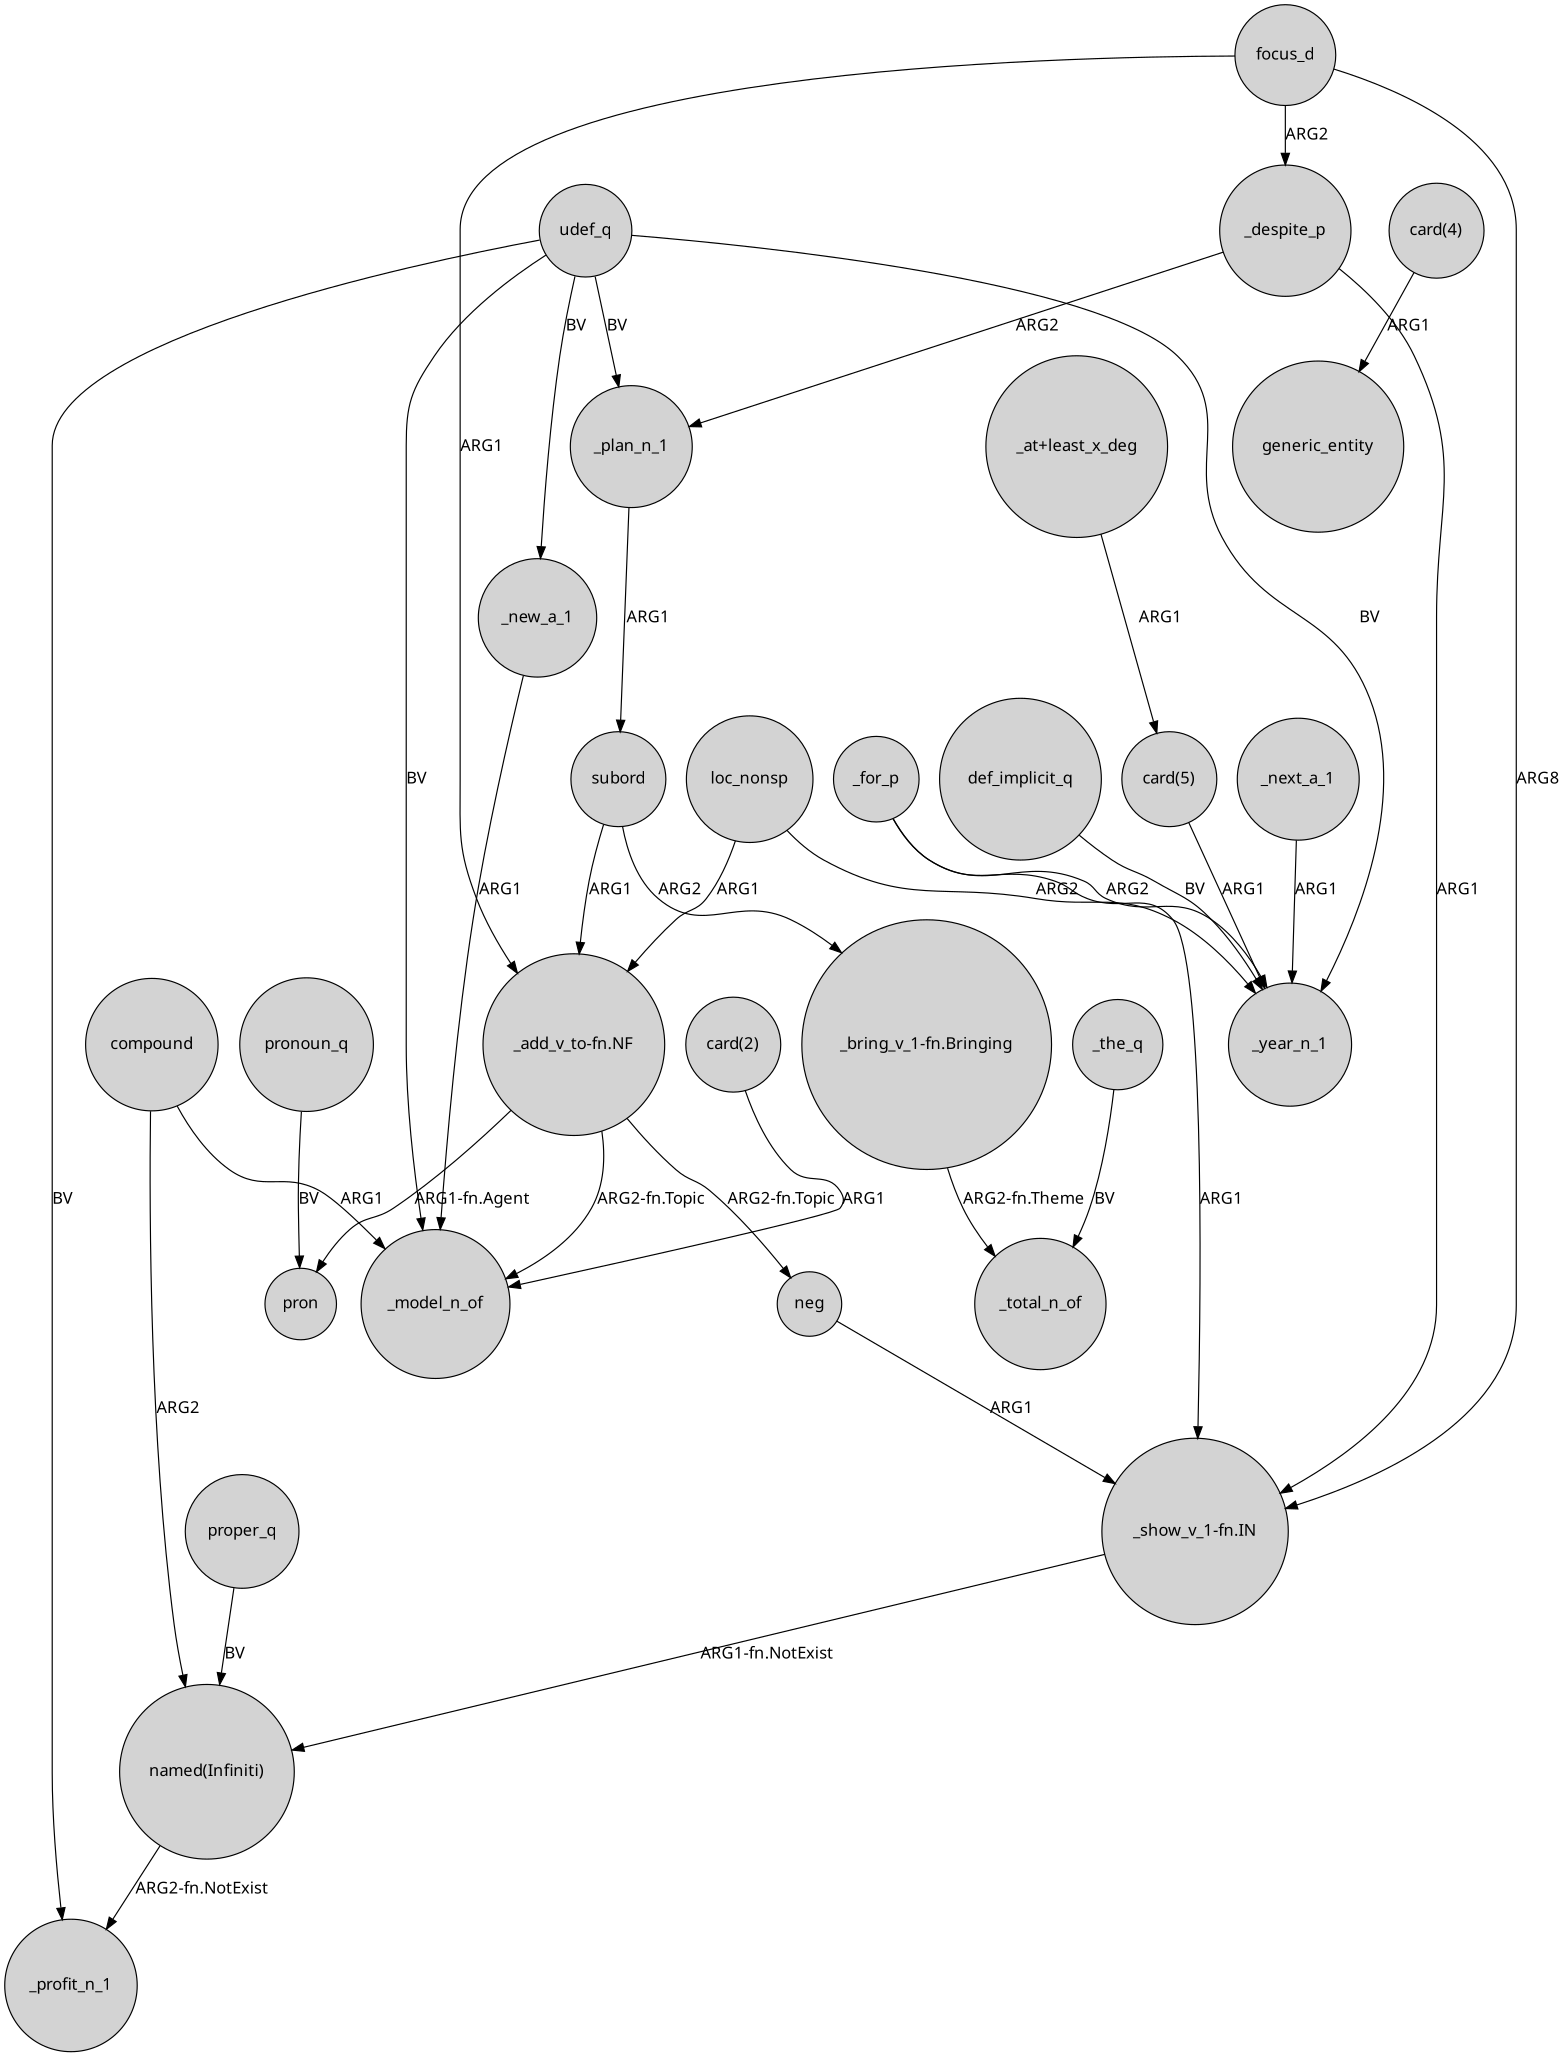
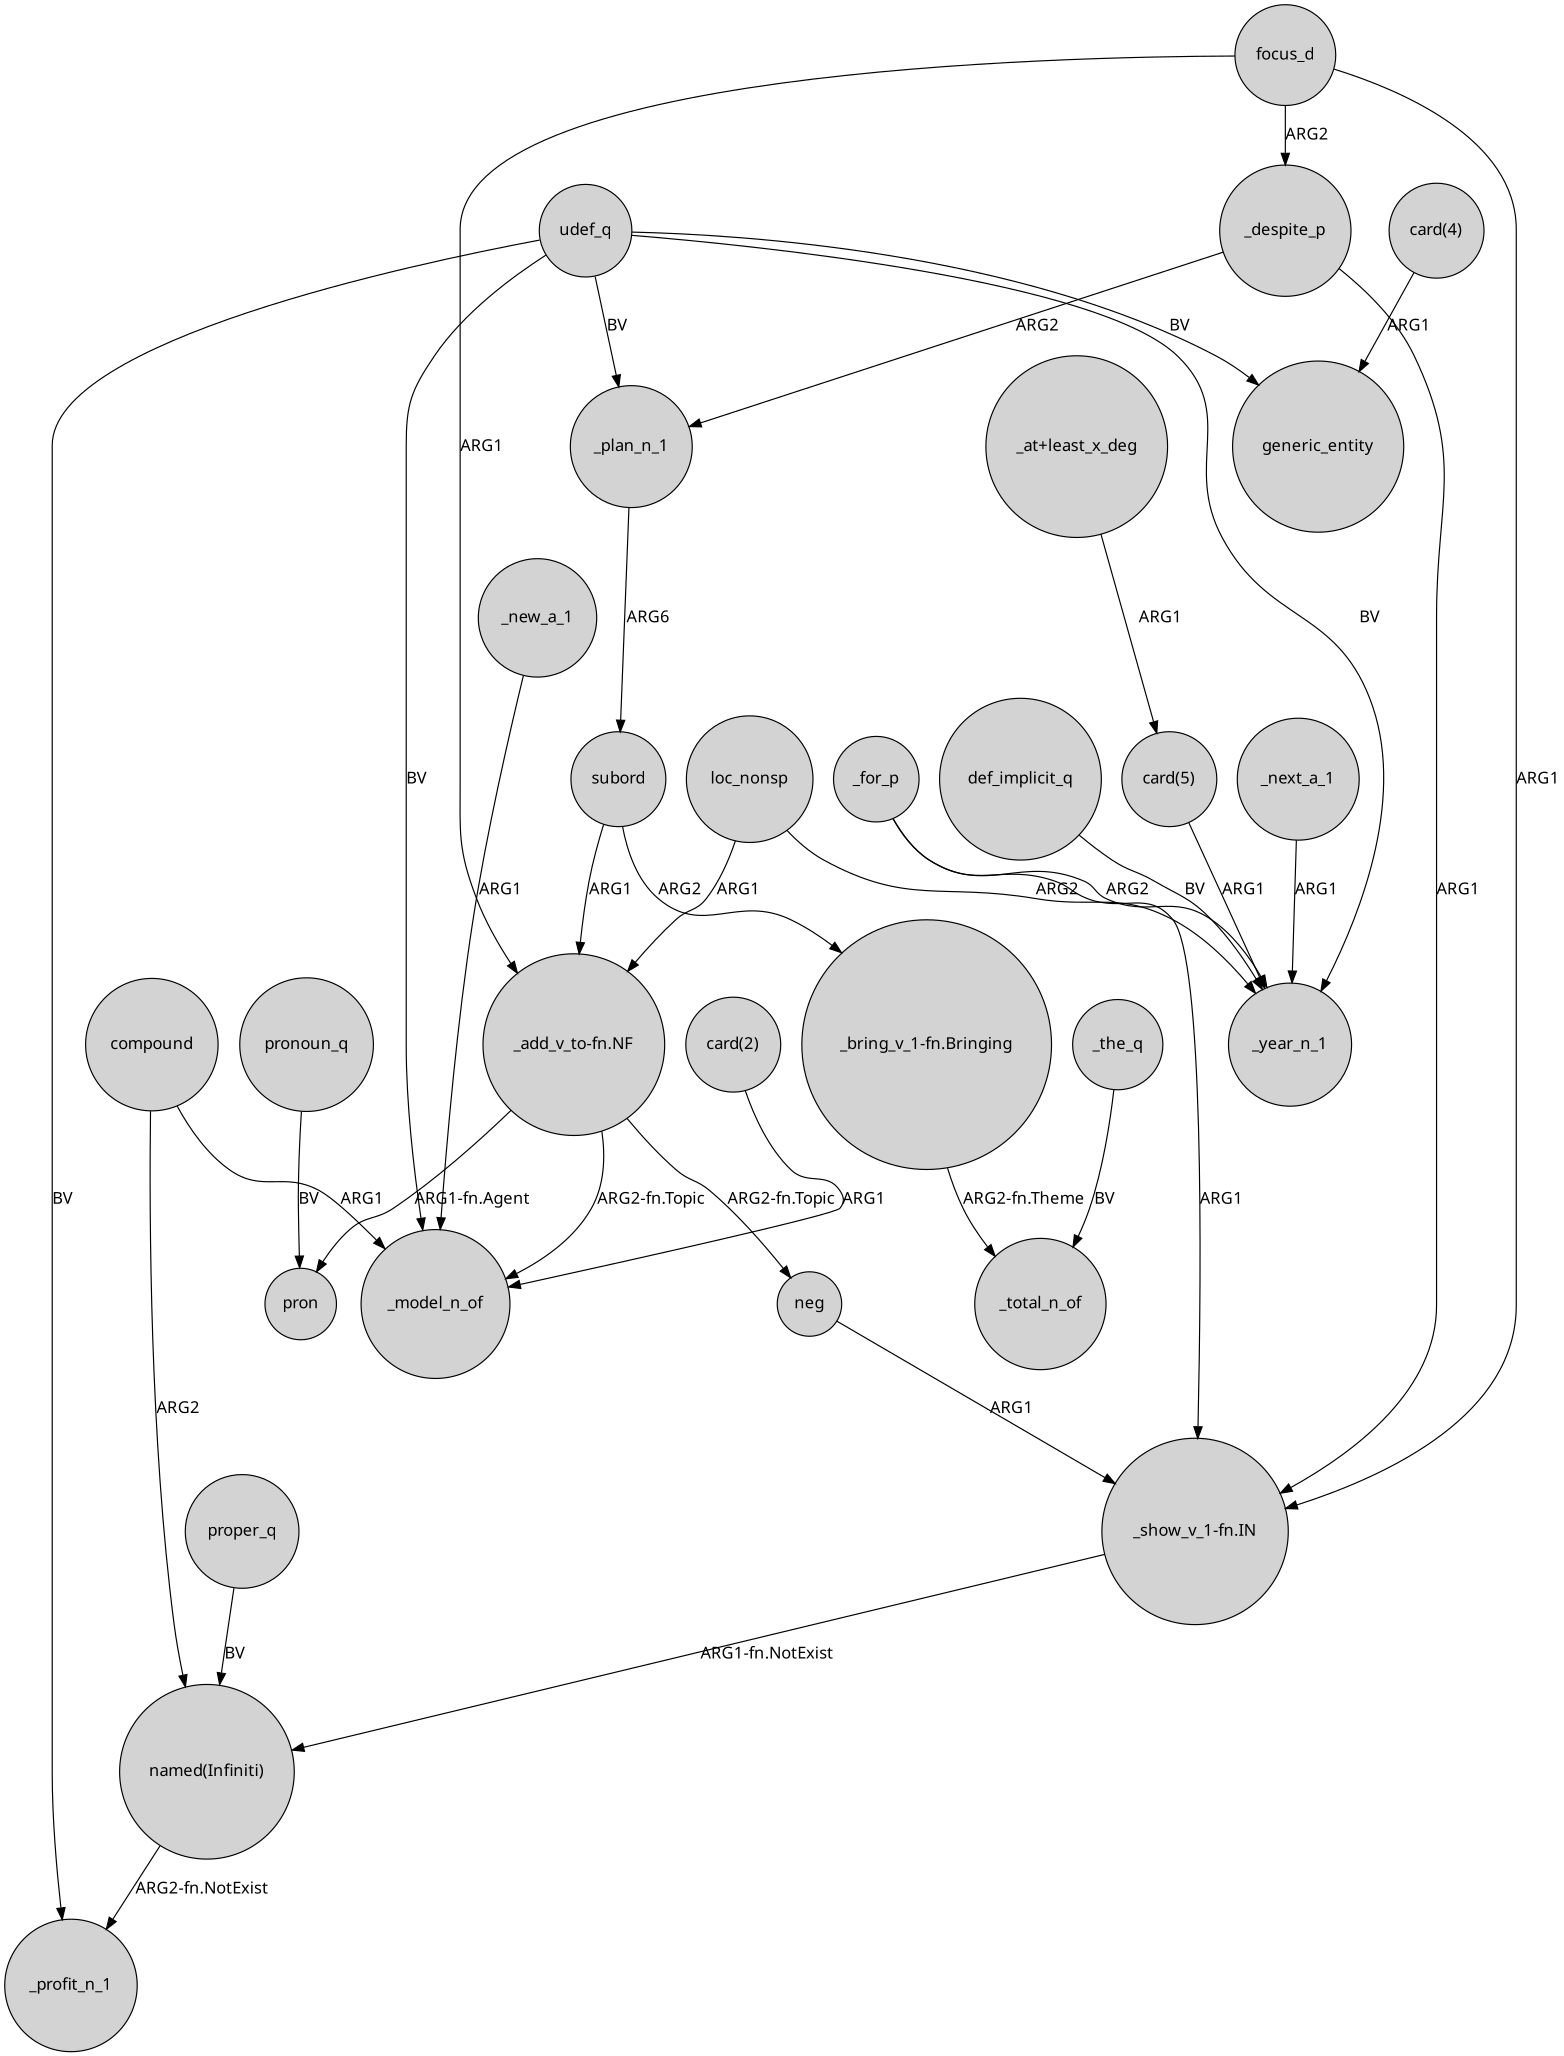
(553, 411) -> (950, 267)
(648, 618) -> (648, 618)
(1538, 779) -> (1538, 779)
